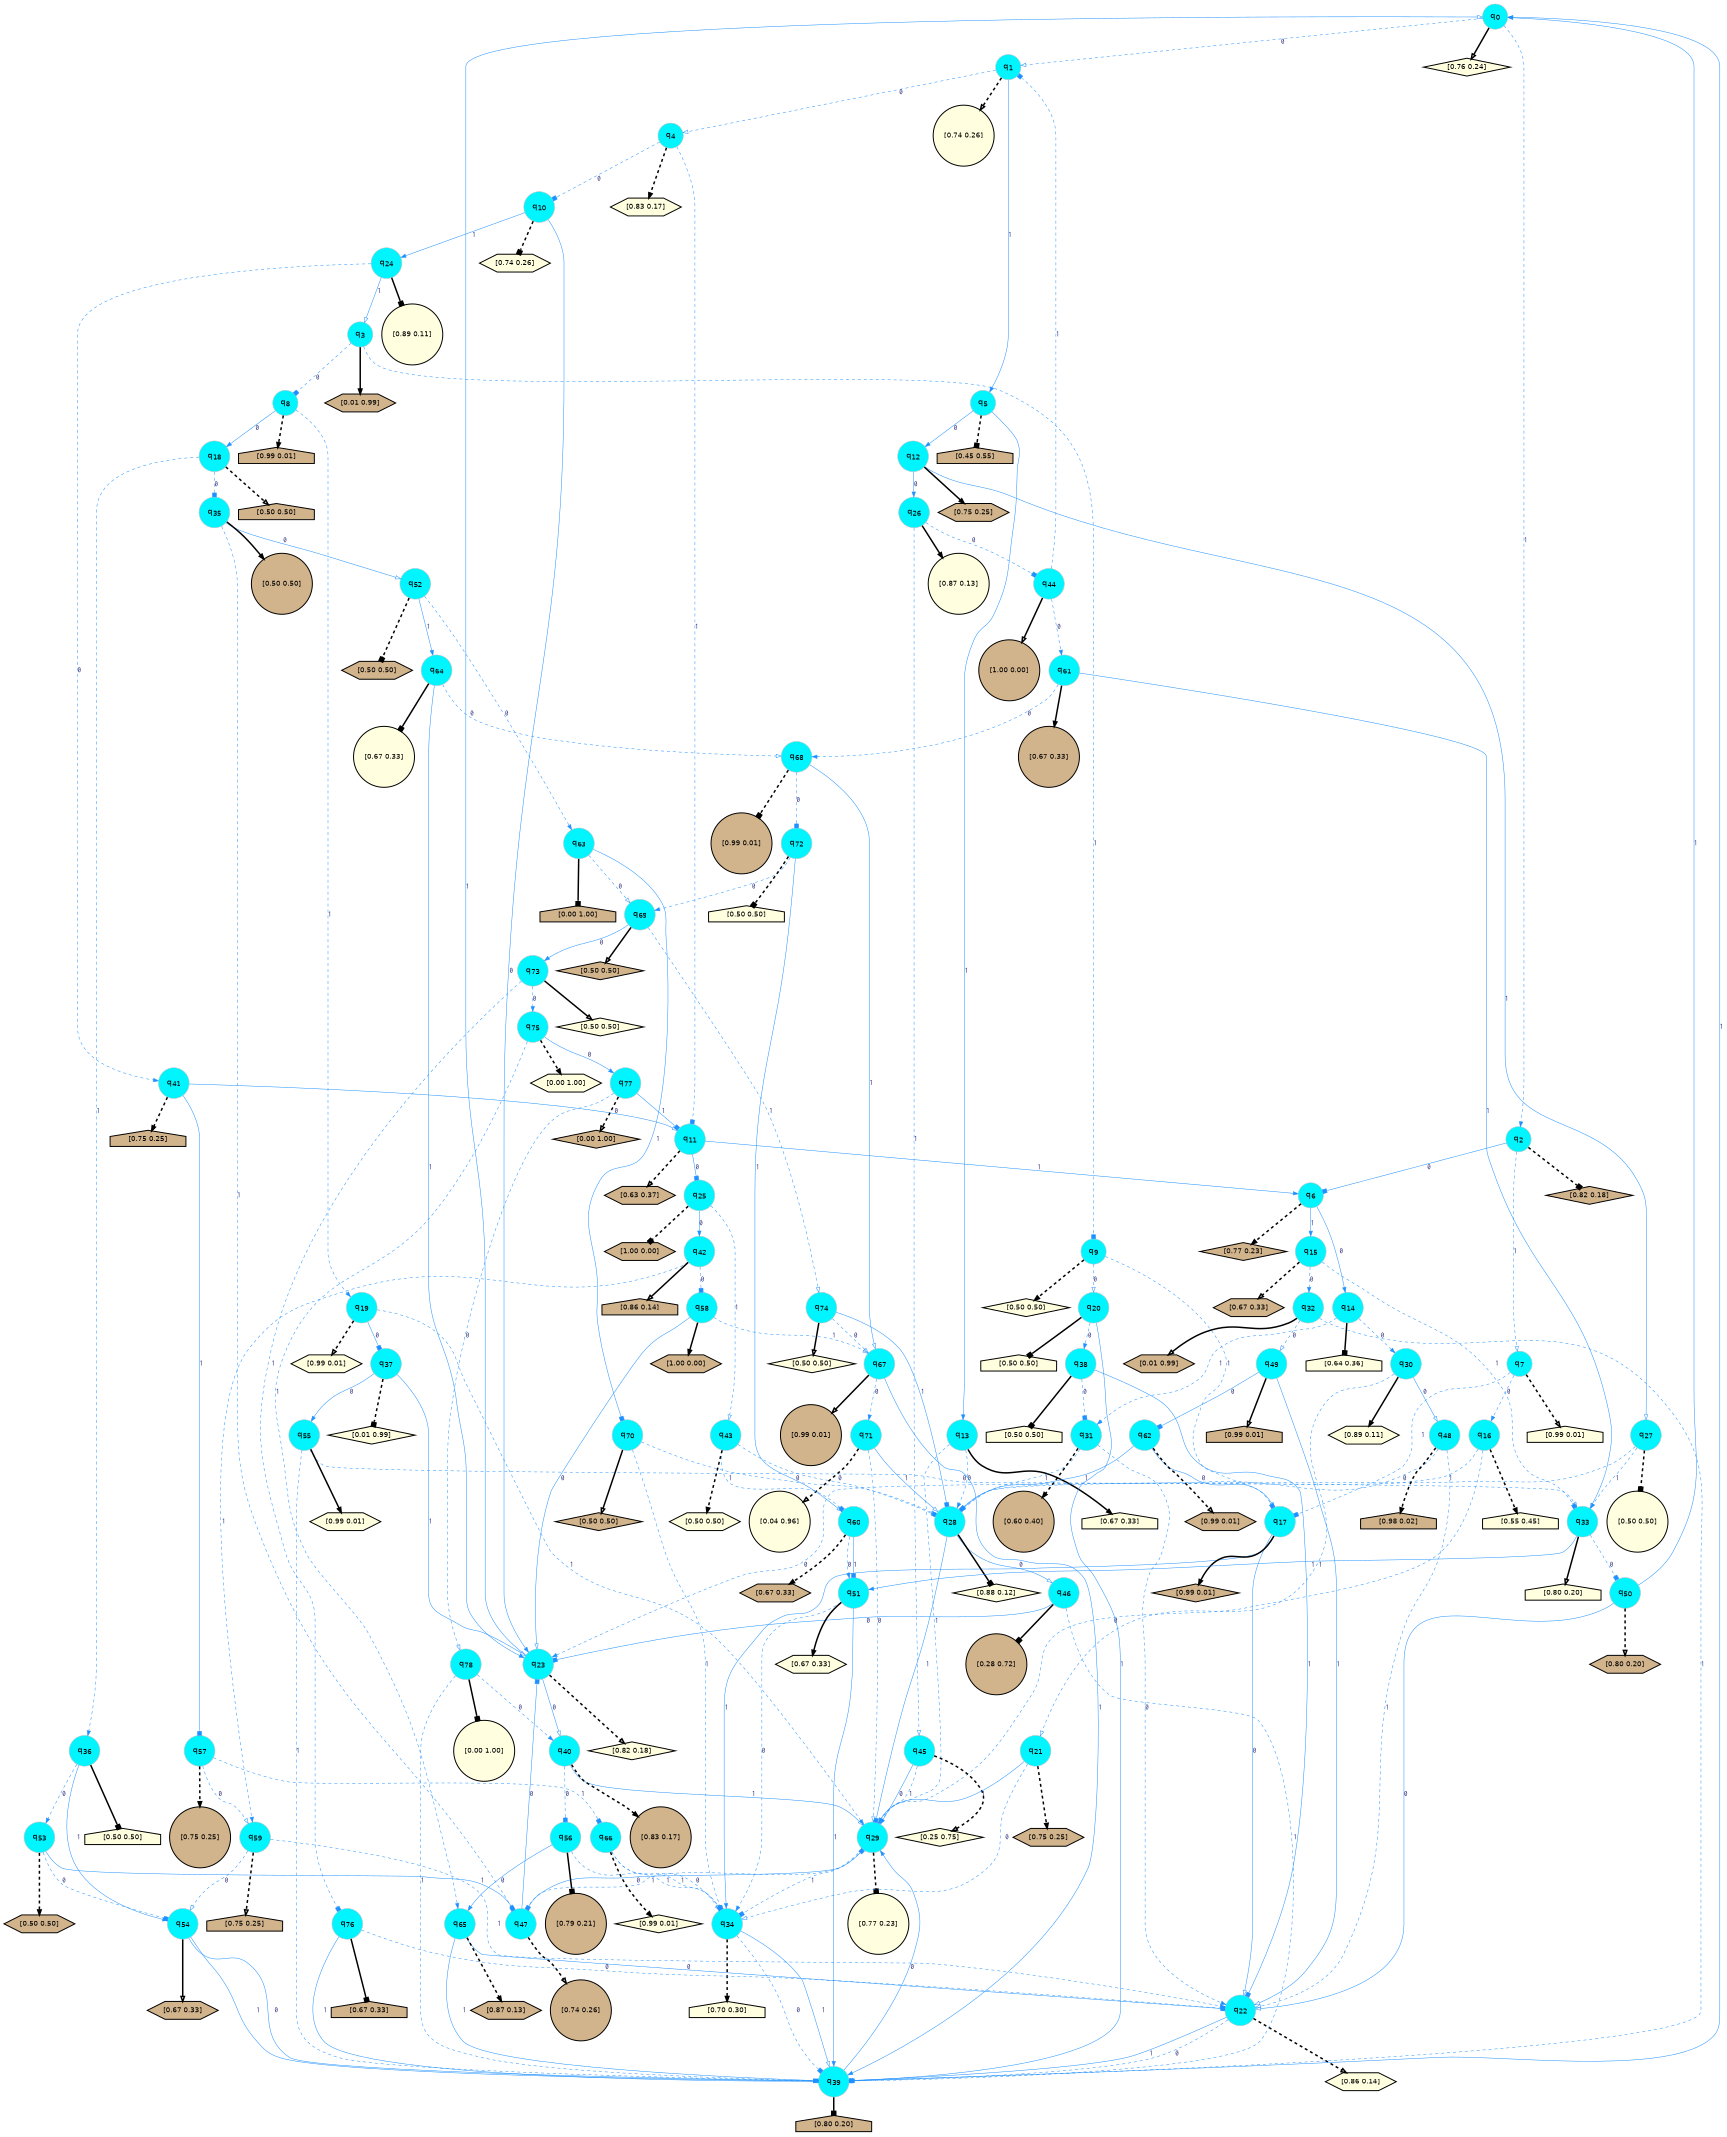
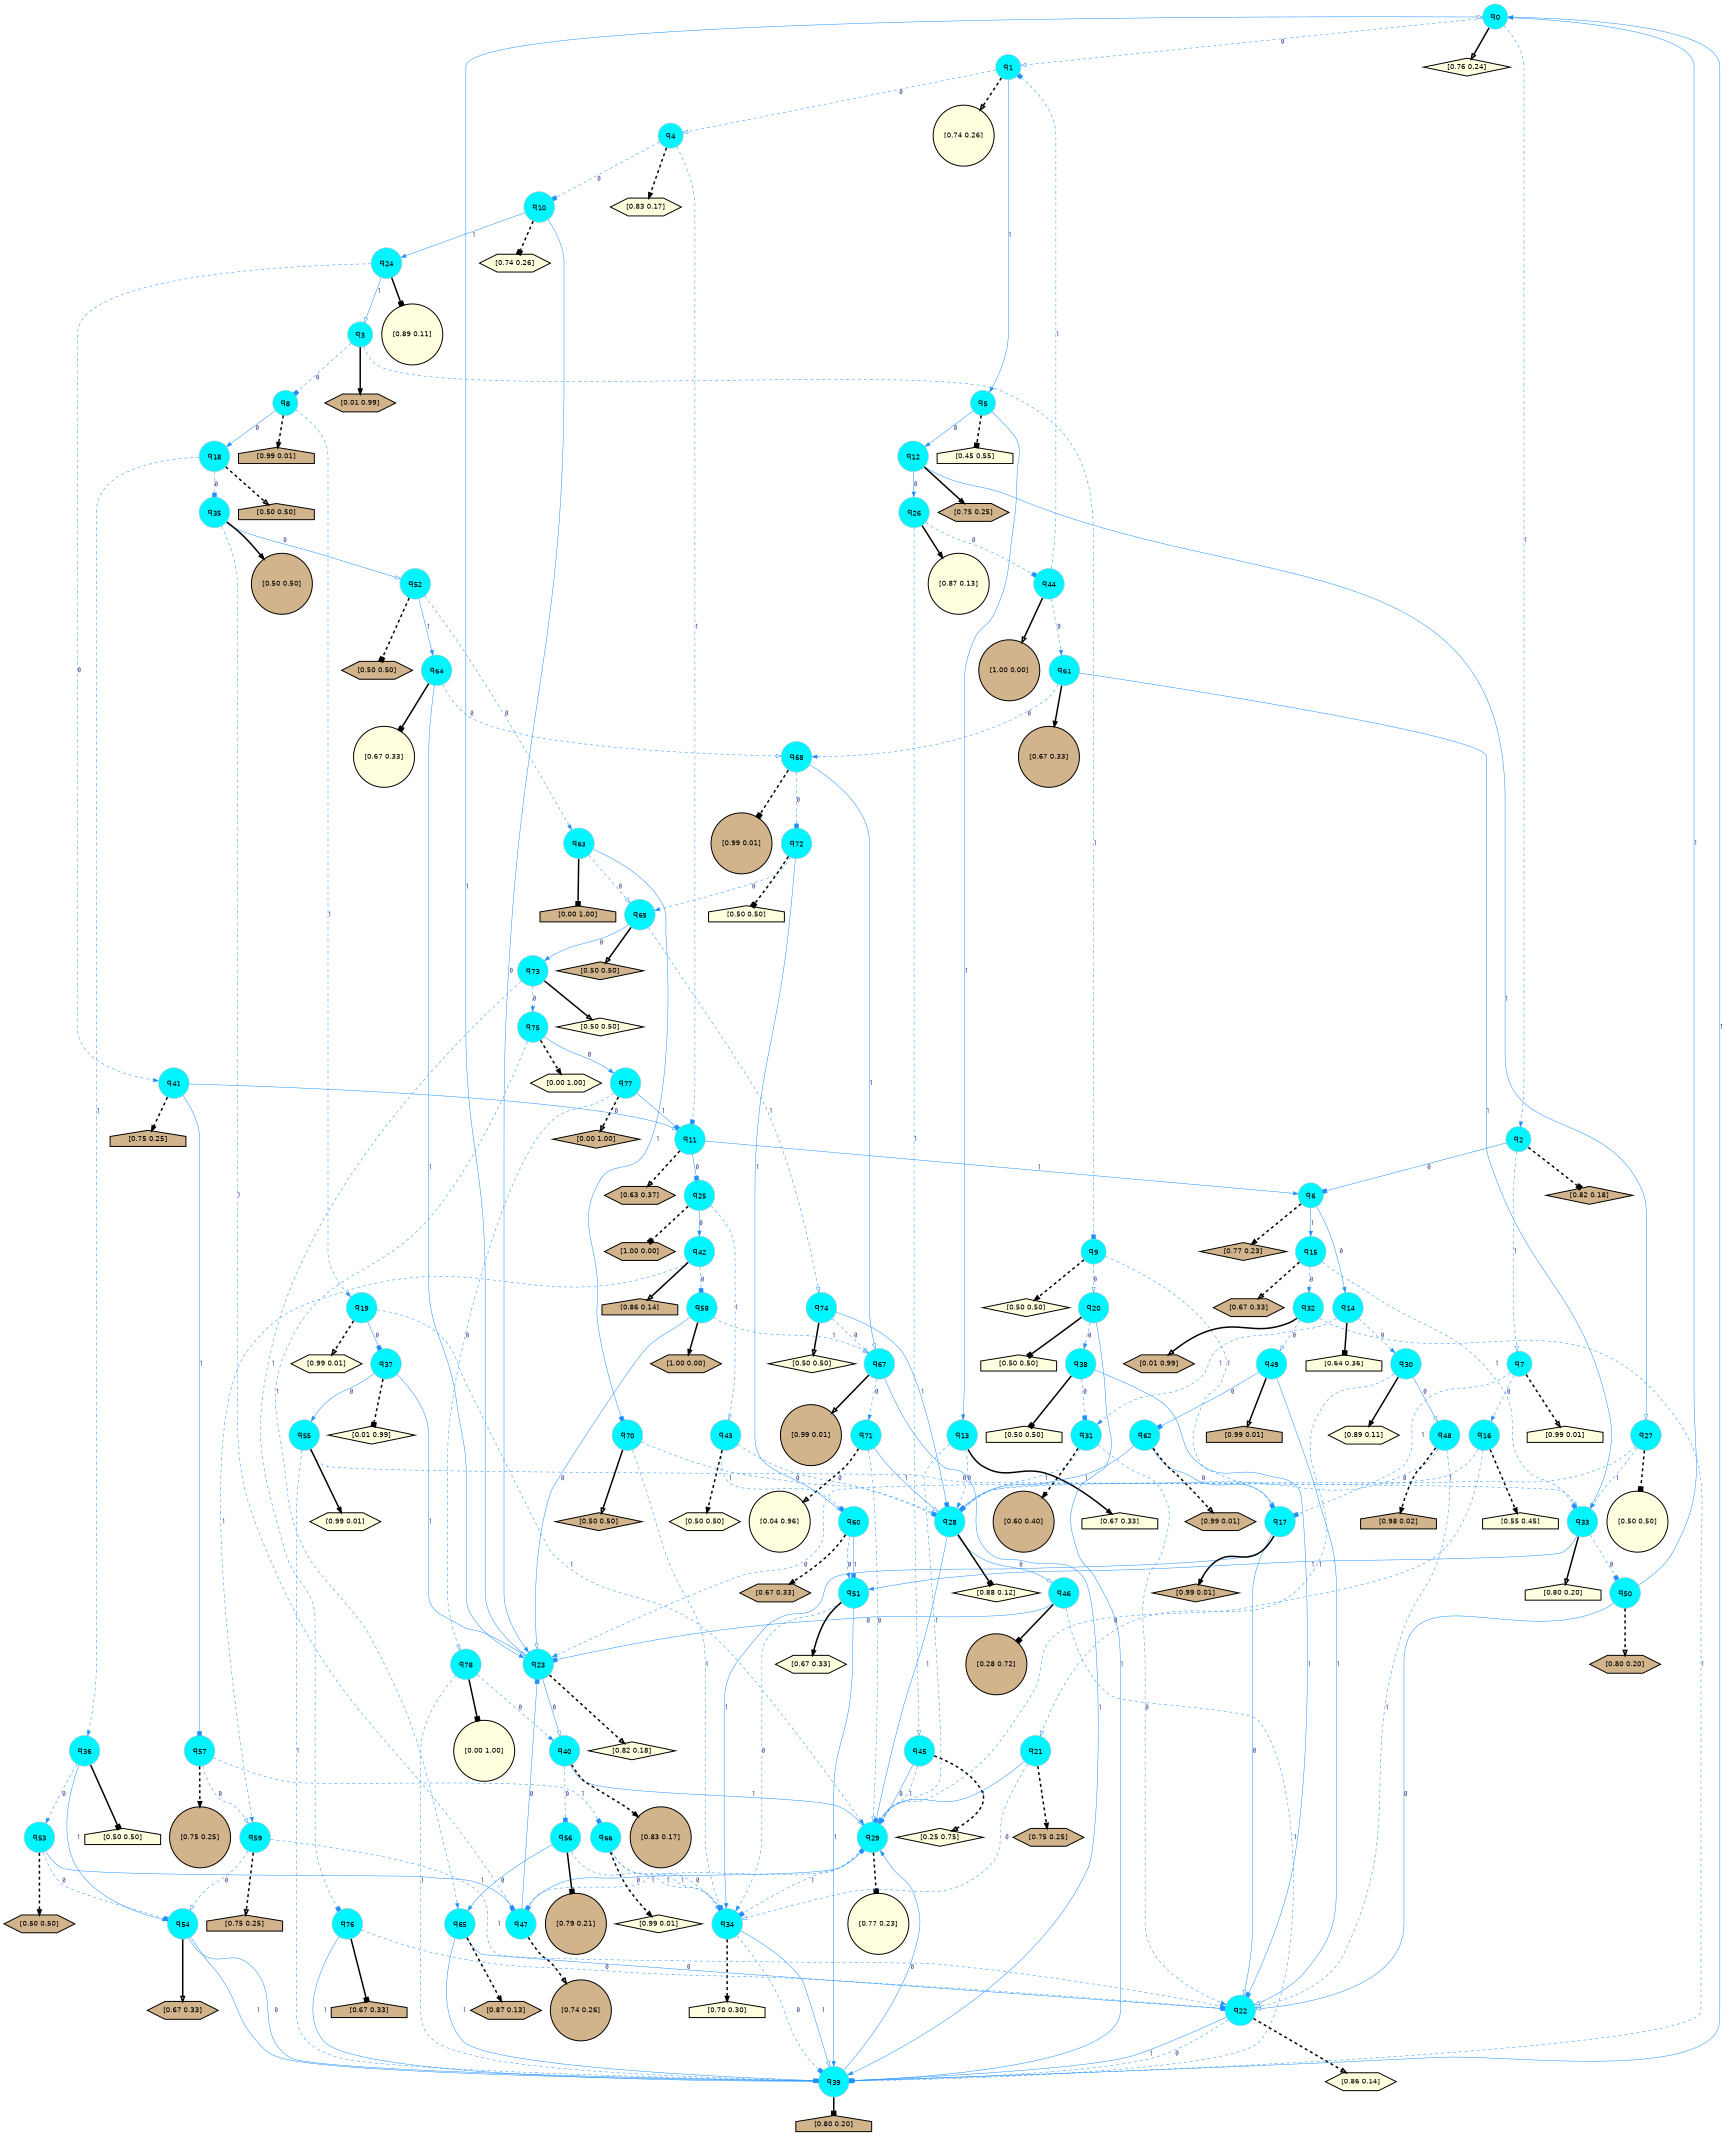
(975, 456) -> (975, 456)
